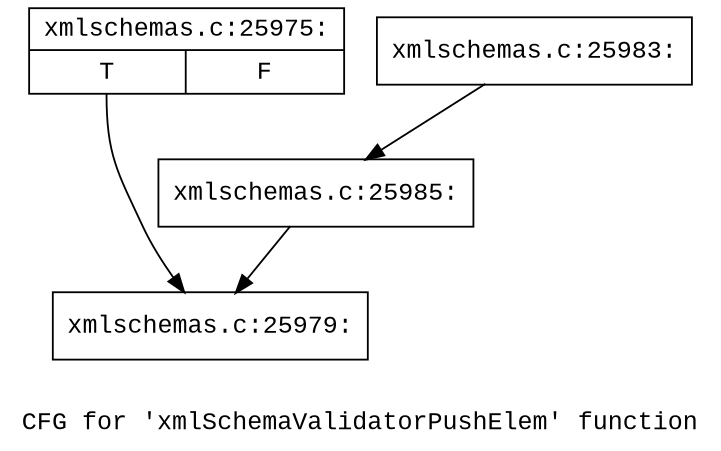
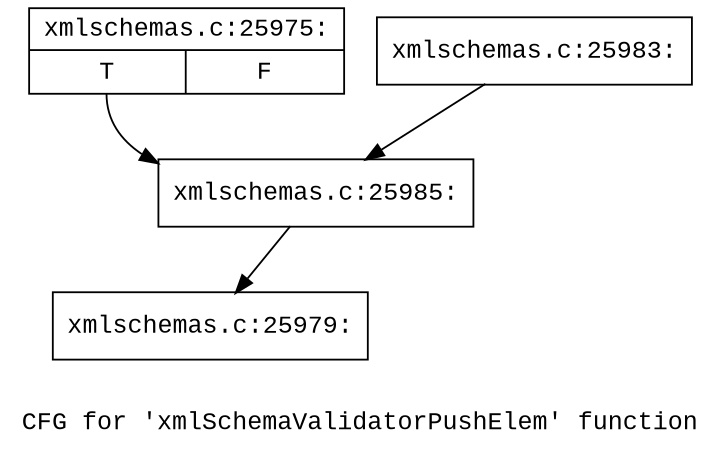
(126, 190) -> (116, 129)
